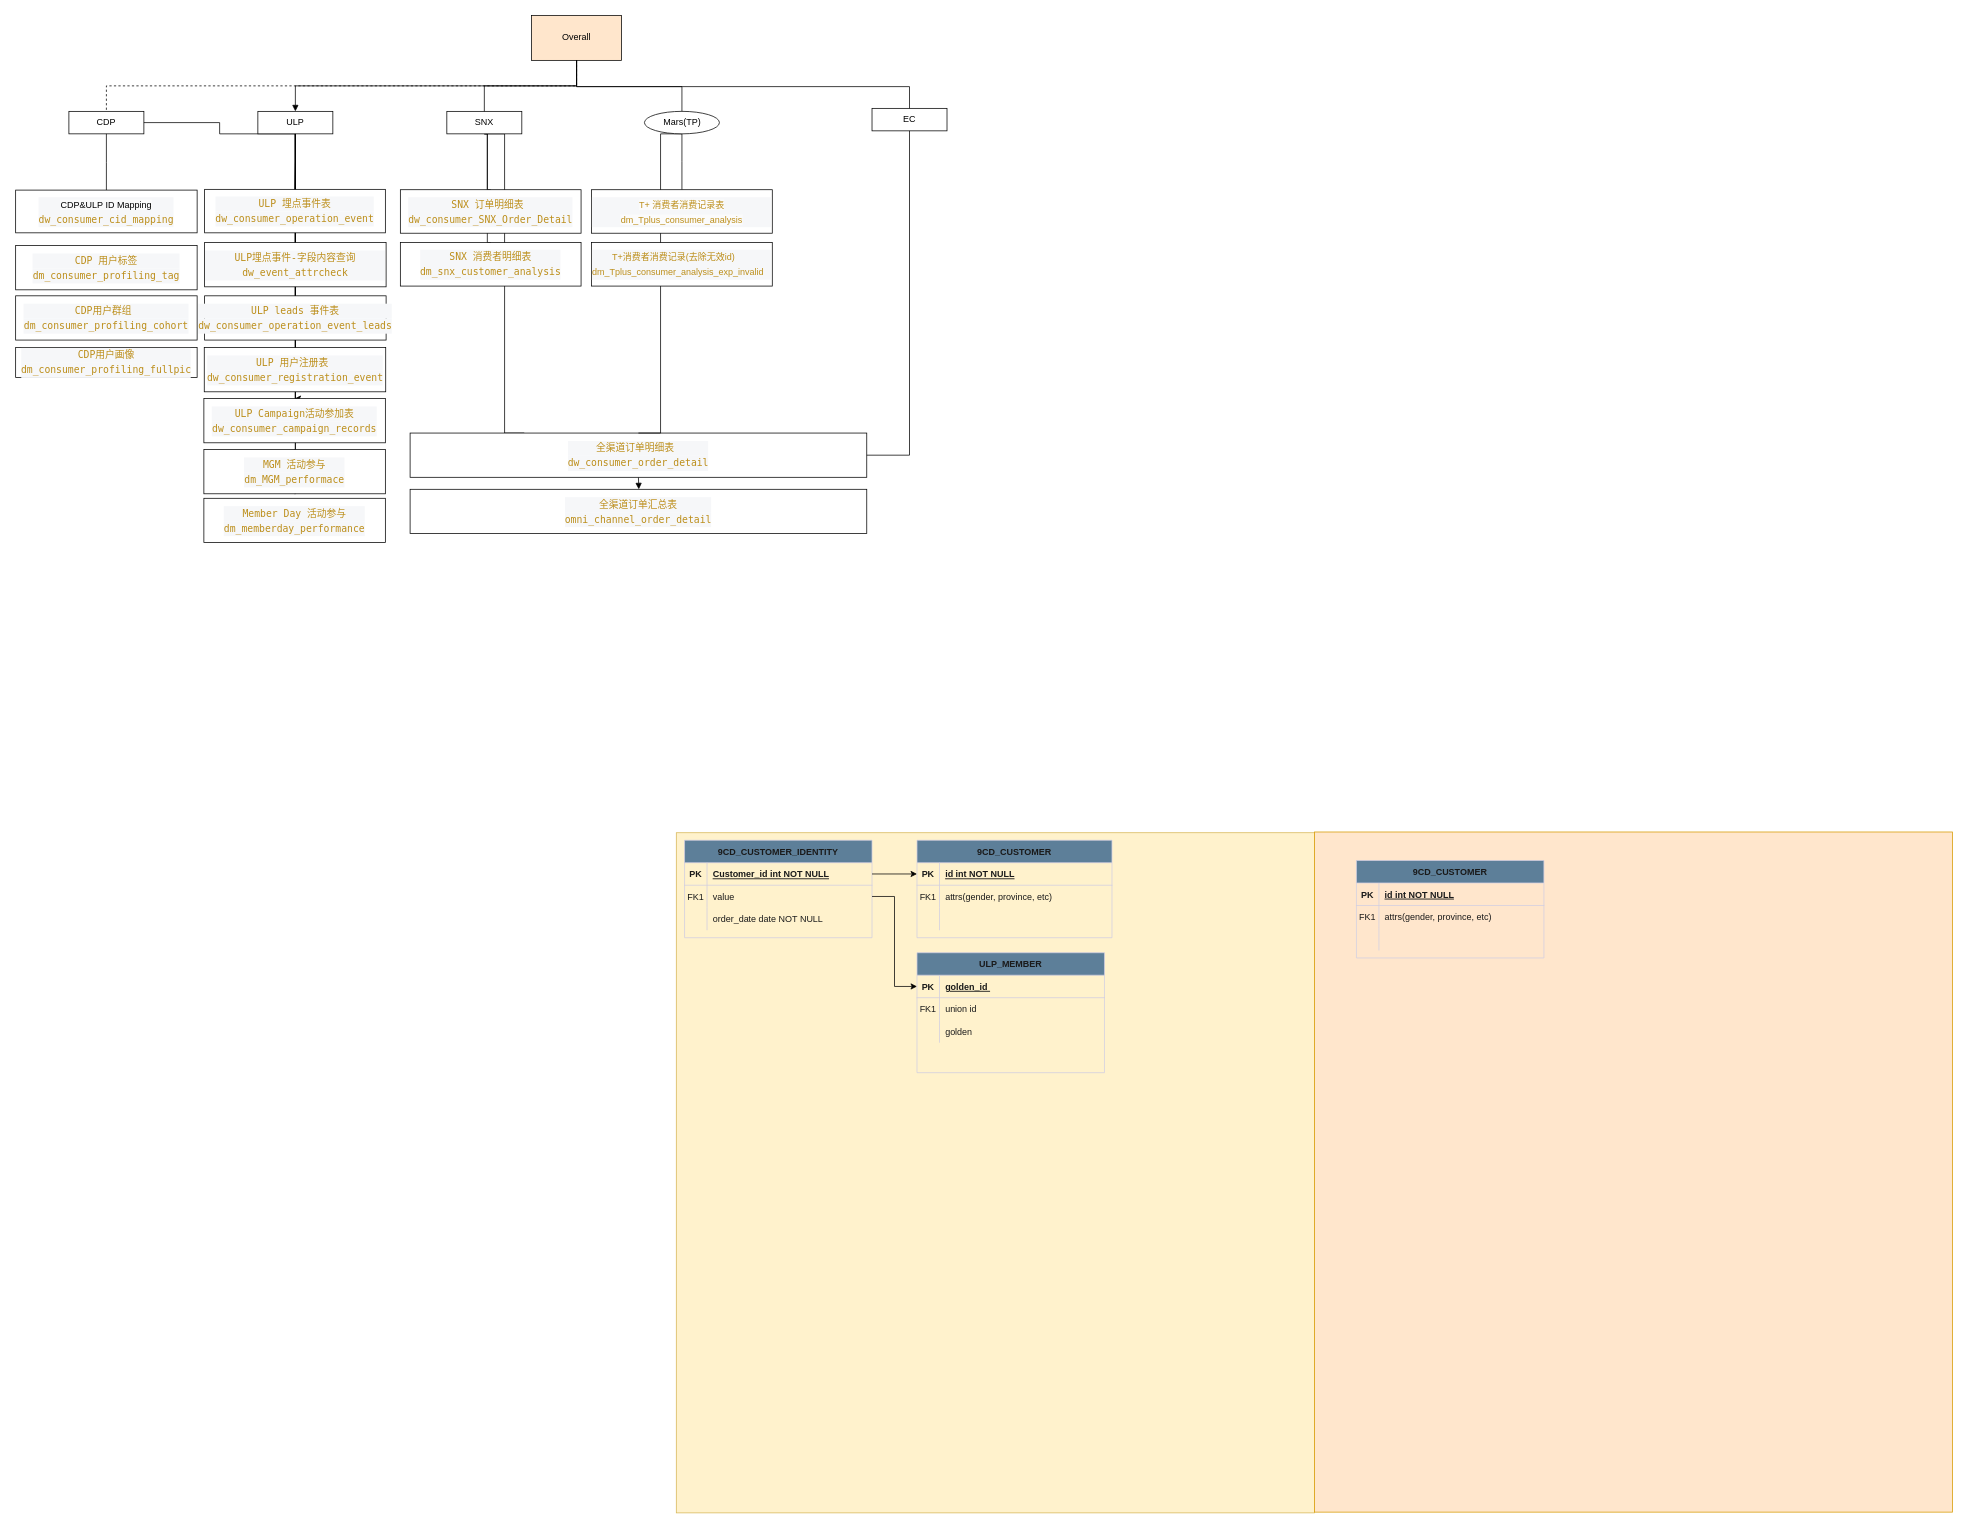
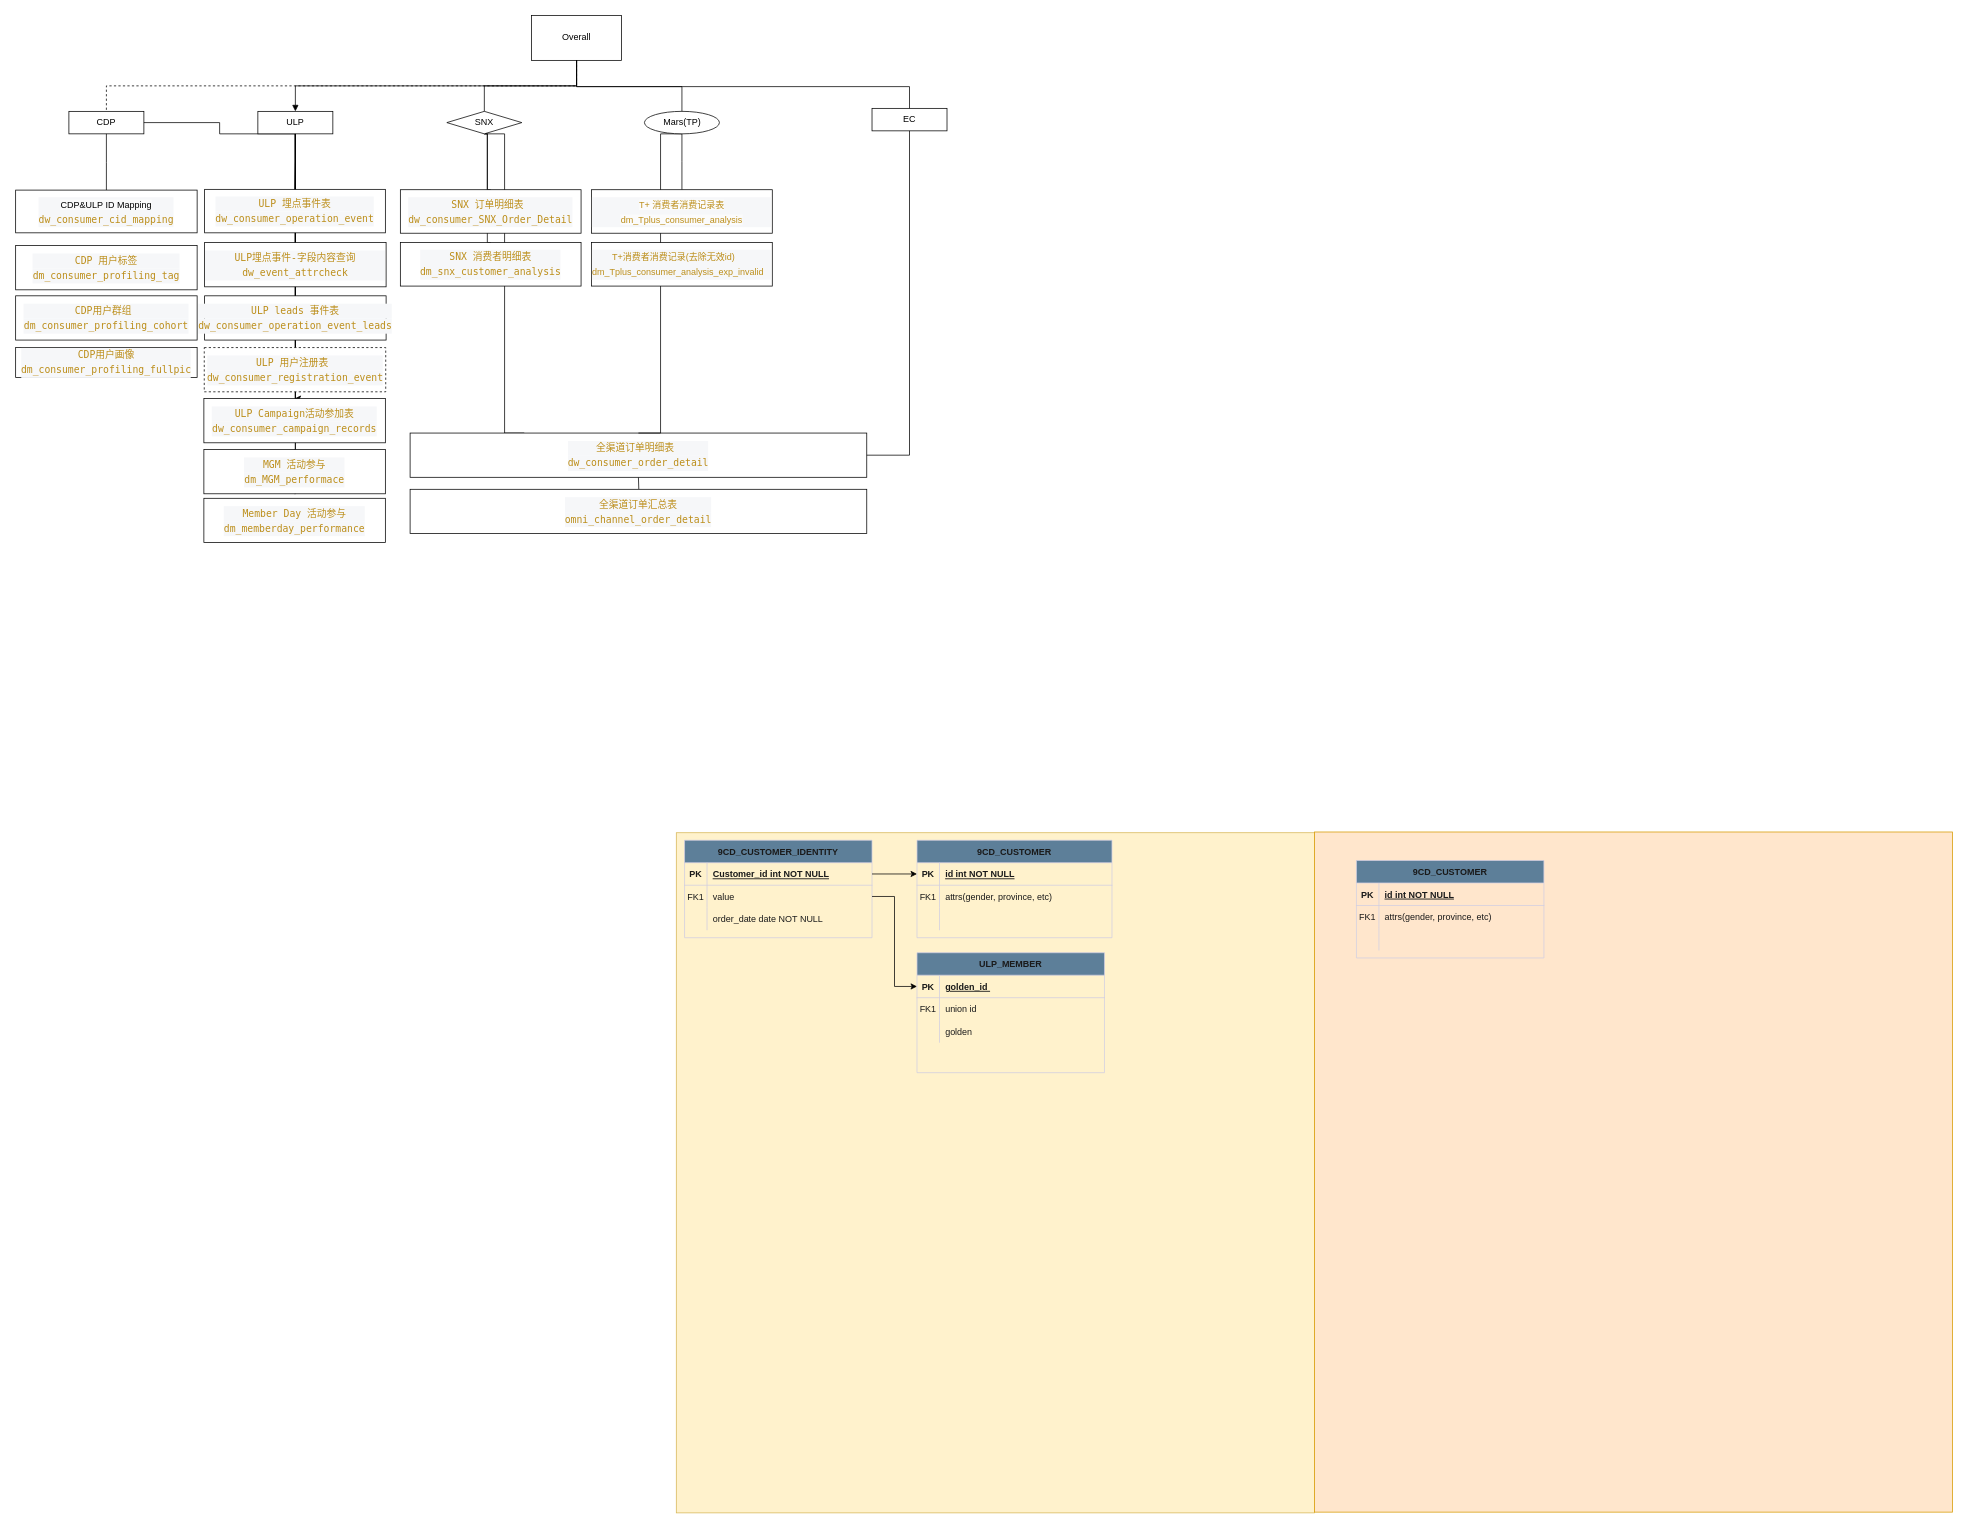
(576, 38) -> (576, 38)
(484, 123) -> (484, 123)
(295, 370) -> (295, 370)
(638, 482) -> (638, 484)
